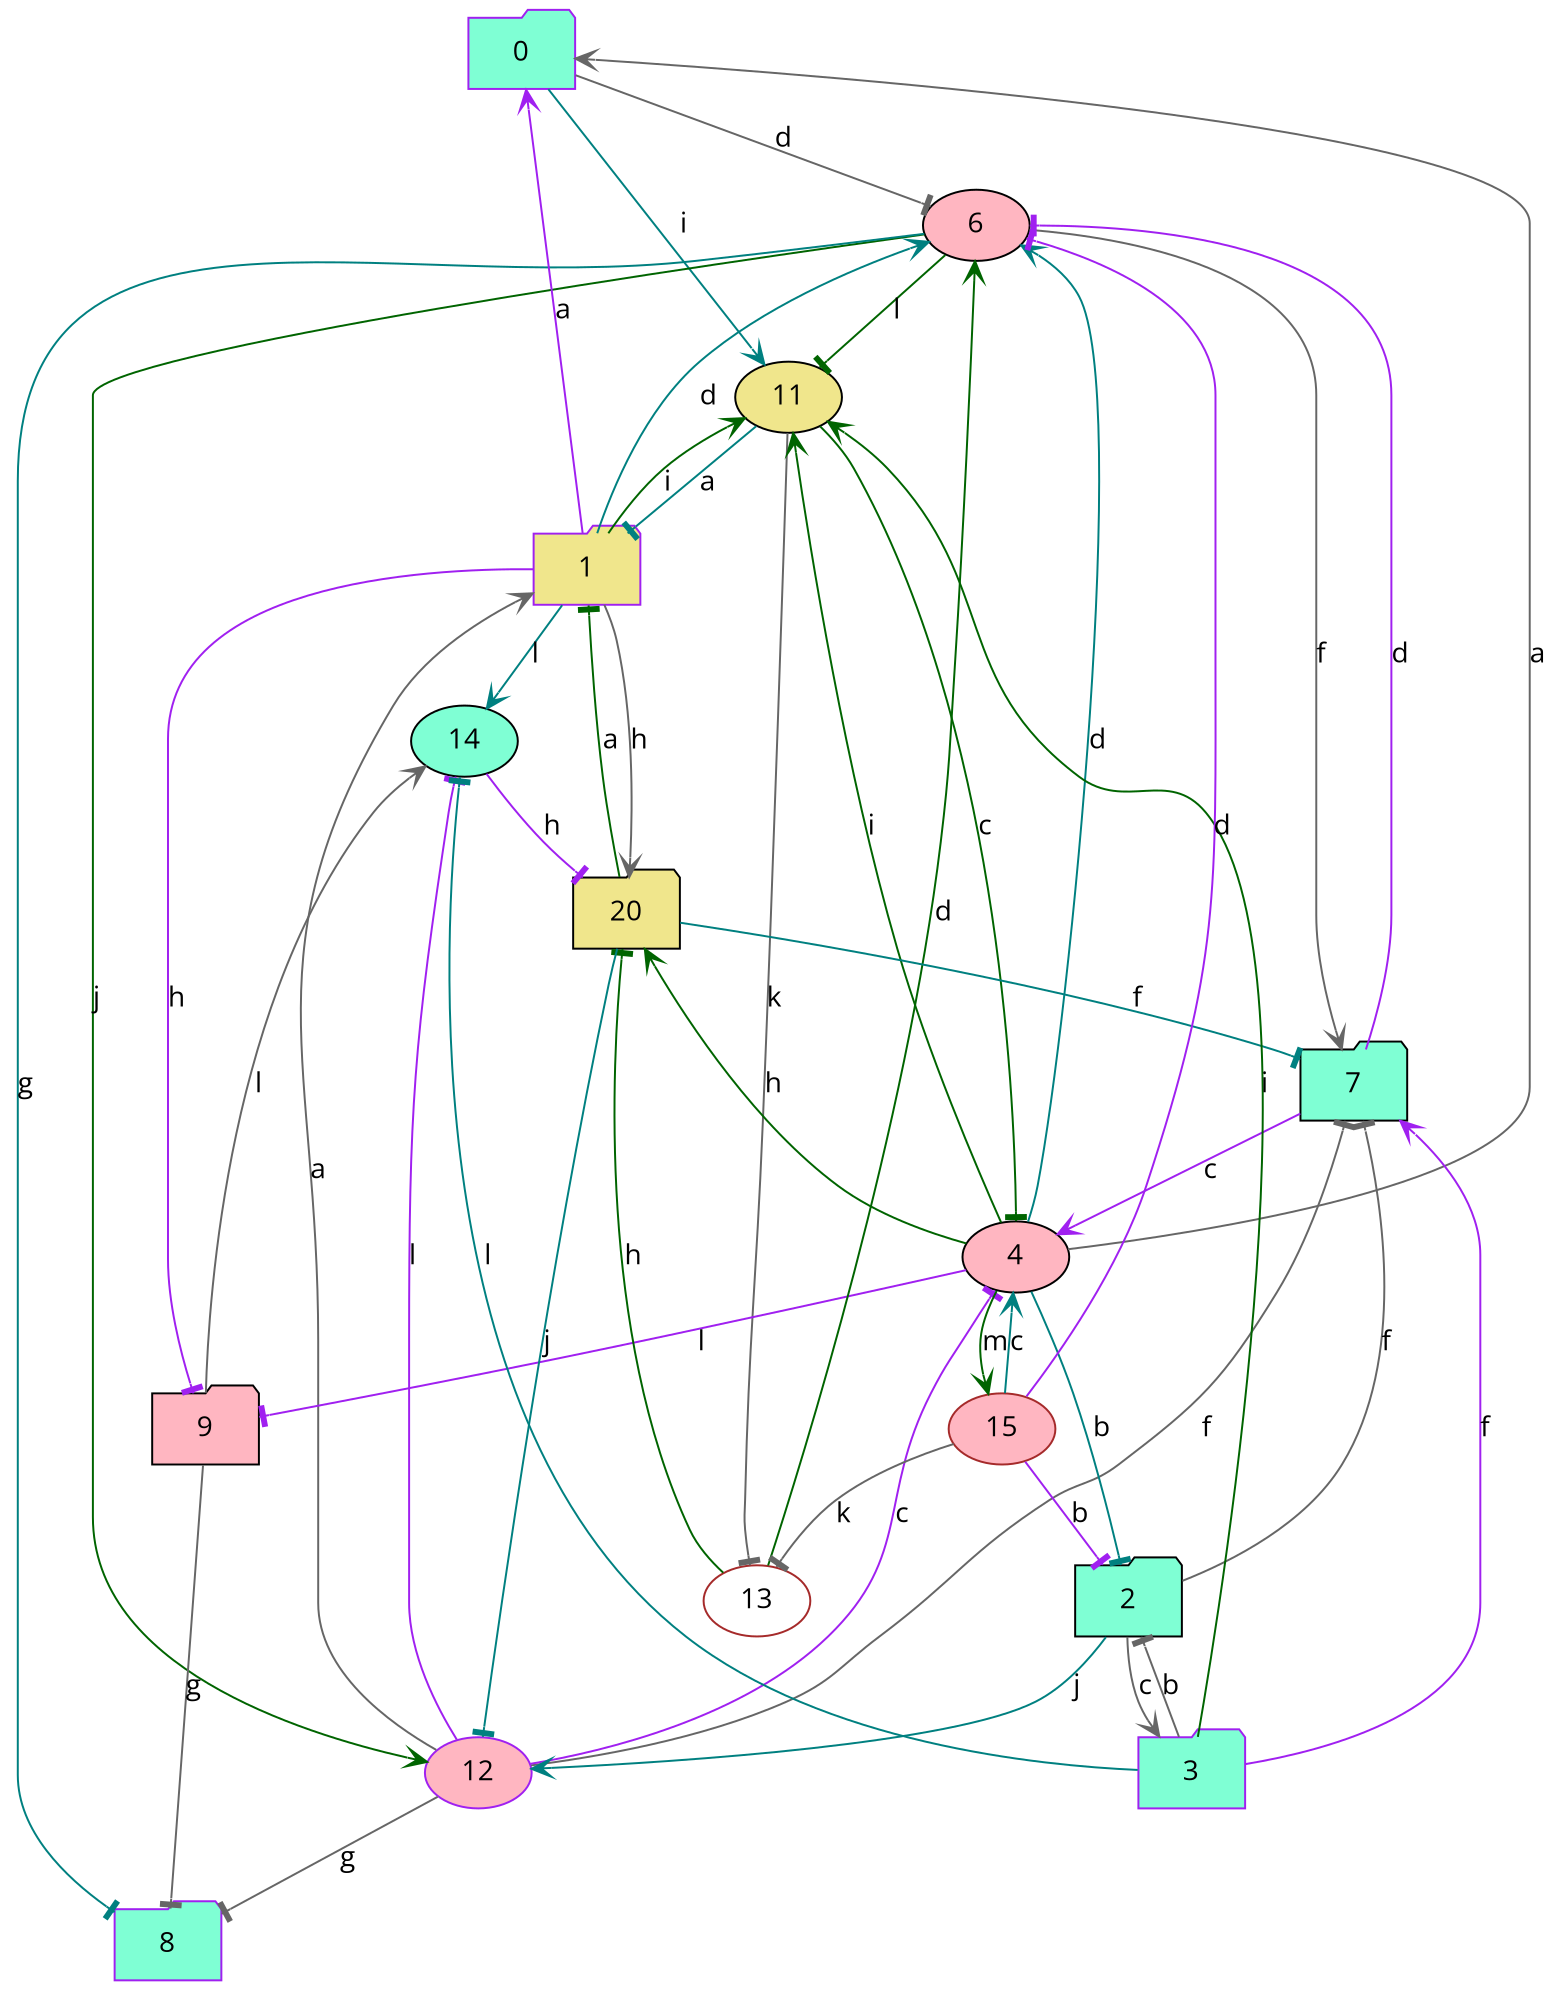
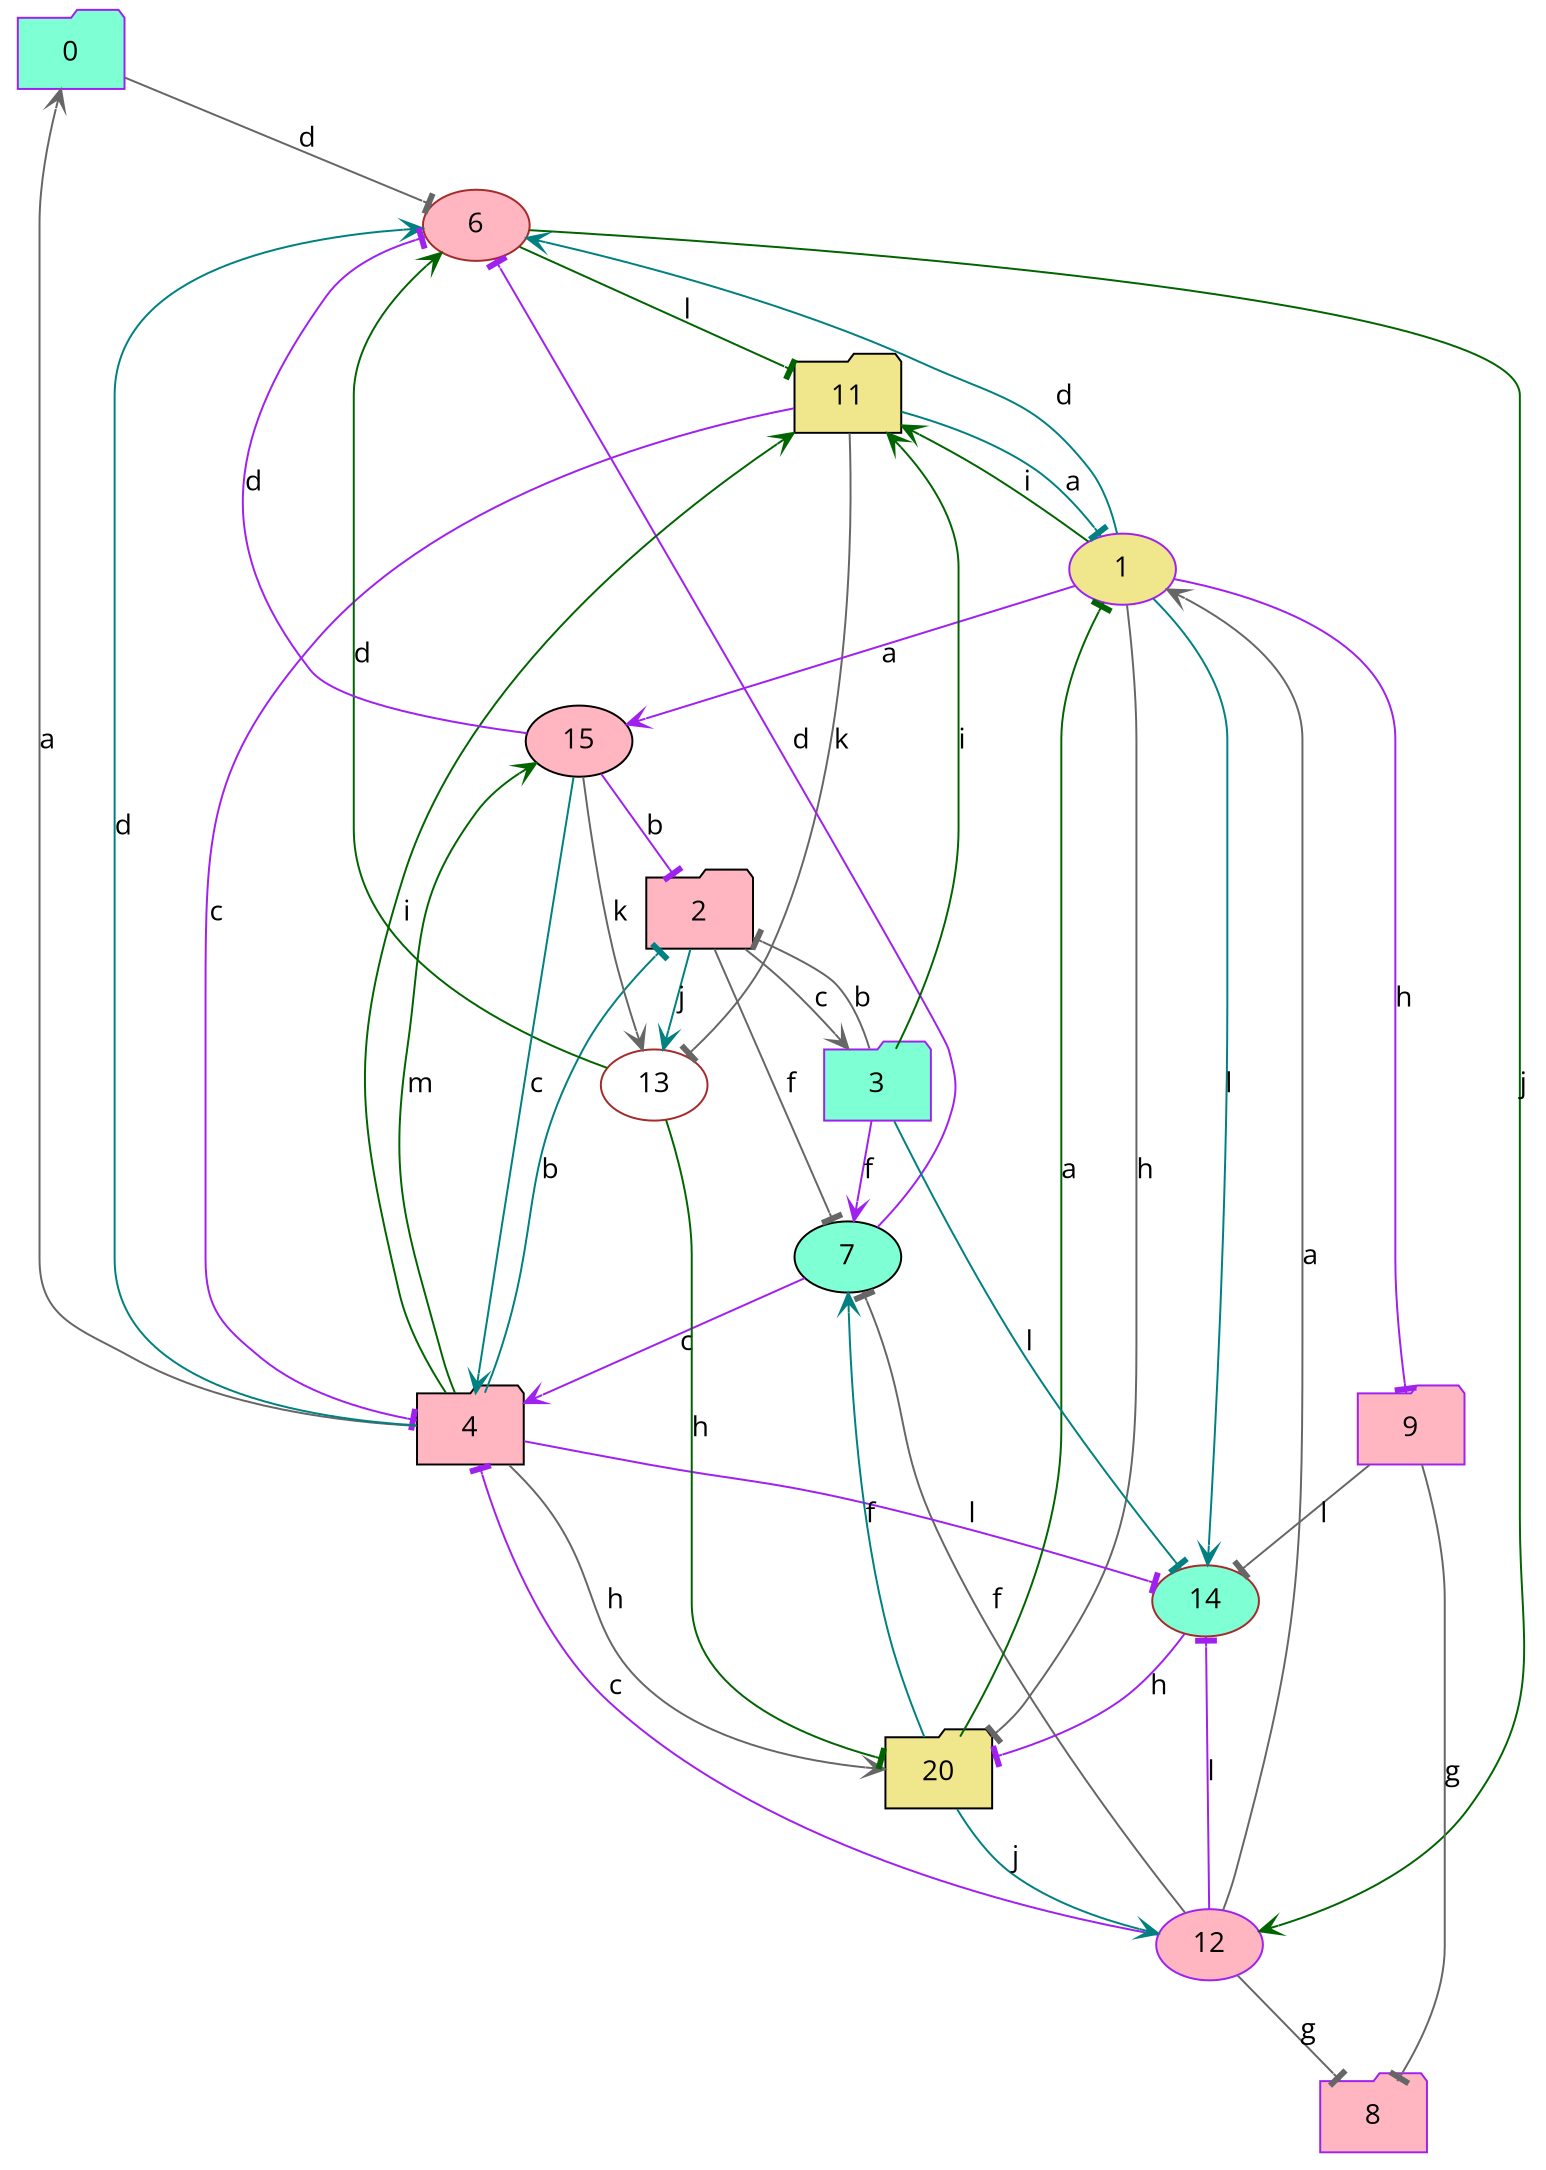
(650, 219) -> none
(976, 225) -> (476, 225)
(556, 321) -> (861, 652)
(789, 397) -> (848, 397)
(1316, 533) -> none
(587, 569) -> (1123, 569)
(18, 692) -> none
(629, 729) -> (1136, 1186)
(464, 741) -> (1206, 1601)
(972, 803) -> (220, 806)
(988, 978) -> (868, 1529)
(254, 1066) -> (1314, 1510)
(1354, 1085) -> (848, 1257)
(783, 1137) -> (637, 1678)
(1016, 1257) -> (470, 1429)
(543, 1336) -> (1035, 1888)
(618, 1346) -> (839, 1497)
(206, 1429) -> (1411, 1429)
(1002, 1429) -> (579, 741)
(857, 1486) -> (603, 905)
(1129, 1601) -> (700, 913)
(844, 1744) -> (679, 990)
(168, 1945) -> (1374, 2117)
